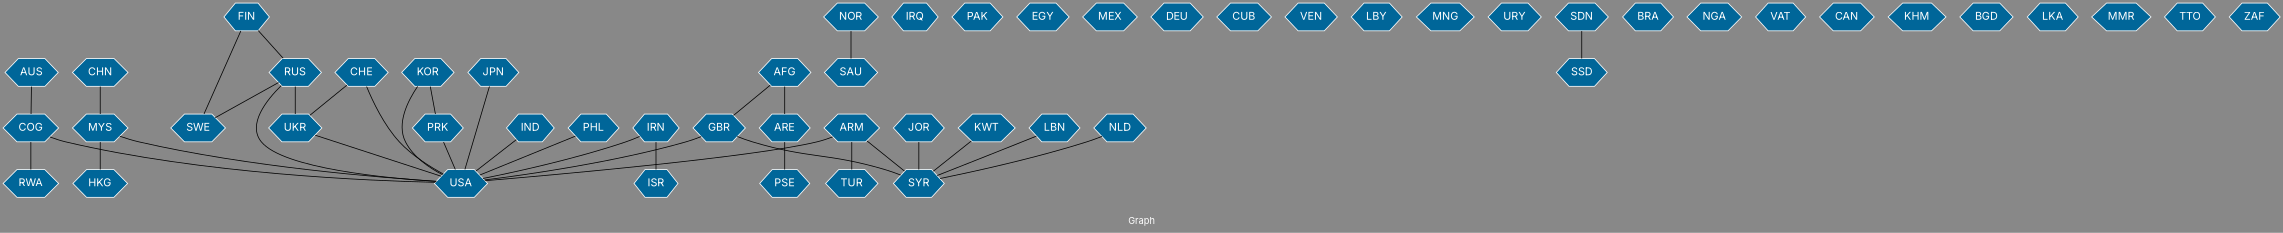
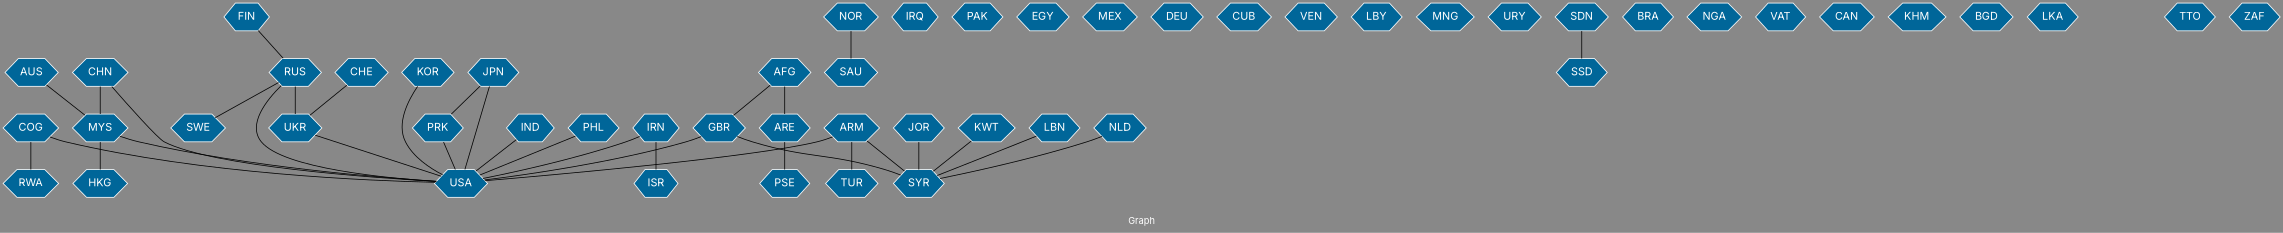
(2121, 17) -> none
(222, 72) -> none
(31, 100) -> (66, 100)
(433, 100) -> (466, 100)
(396, 138) -> (261, 165)
